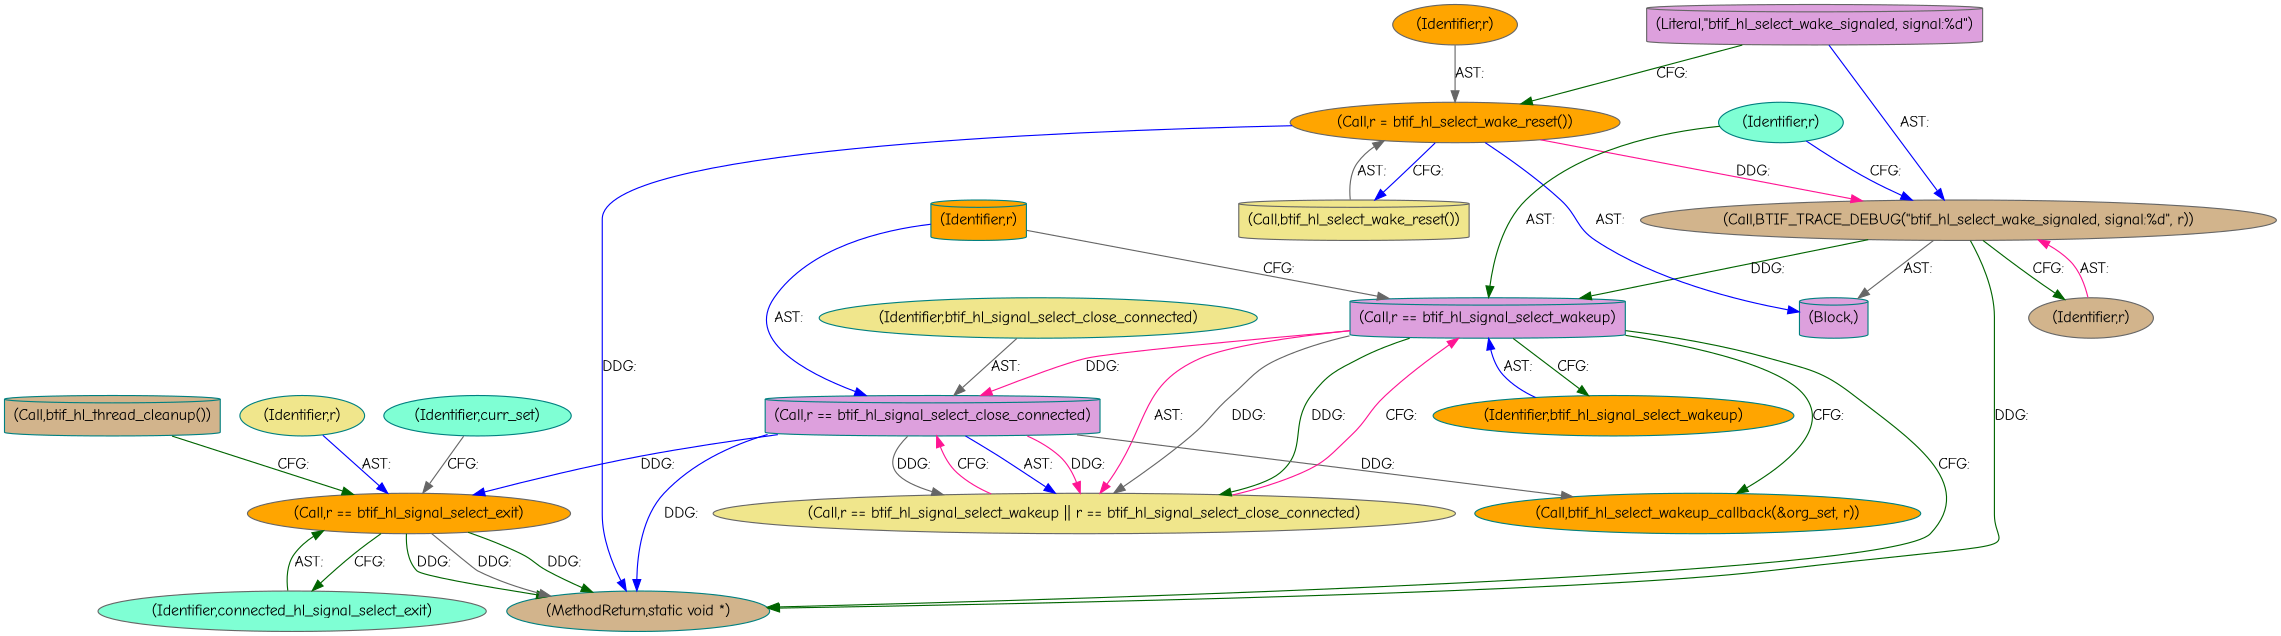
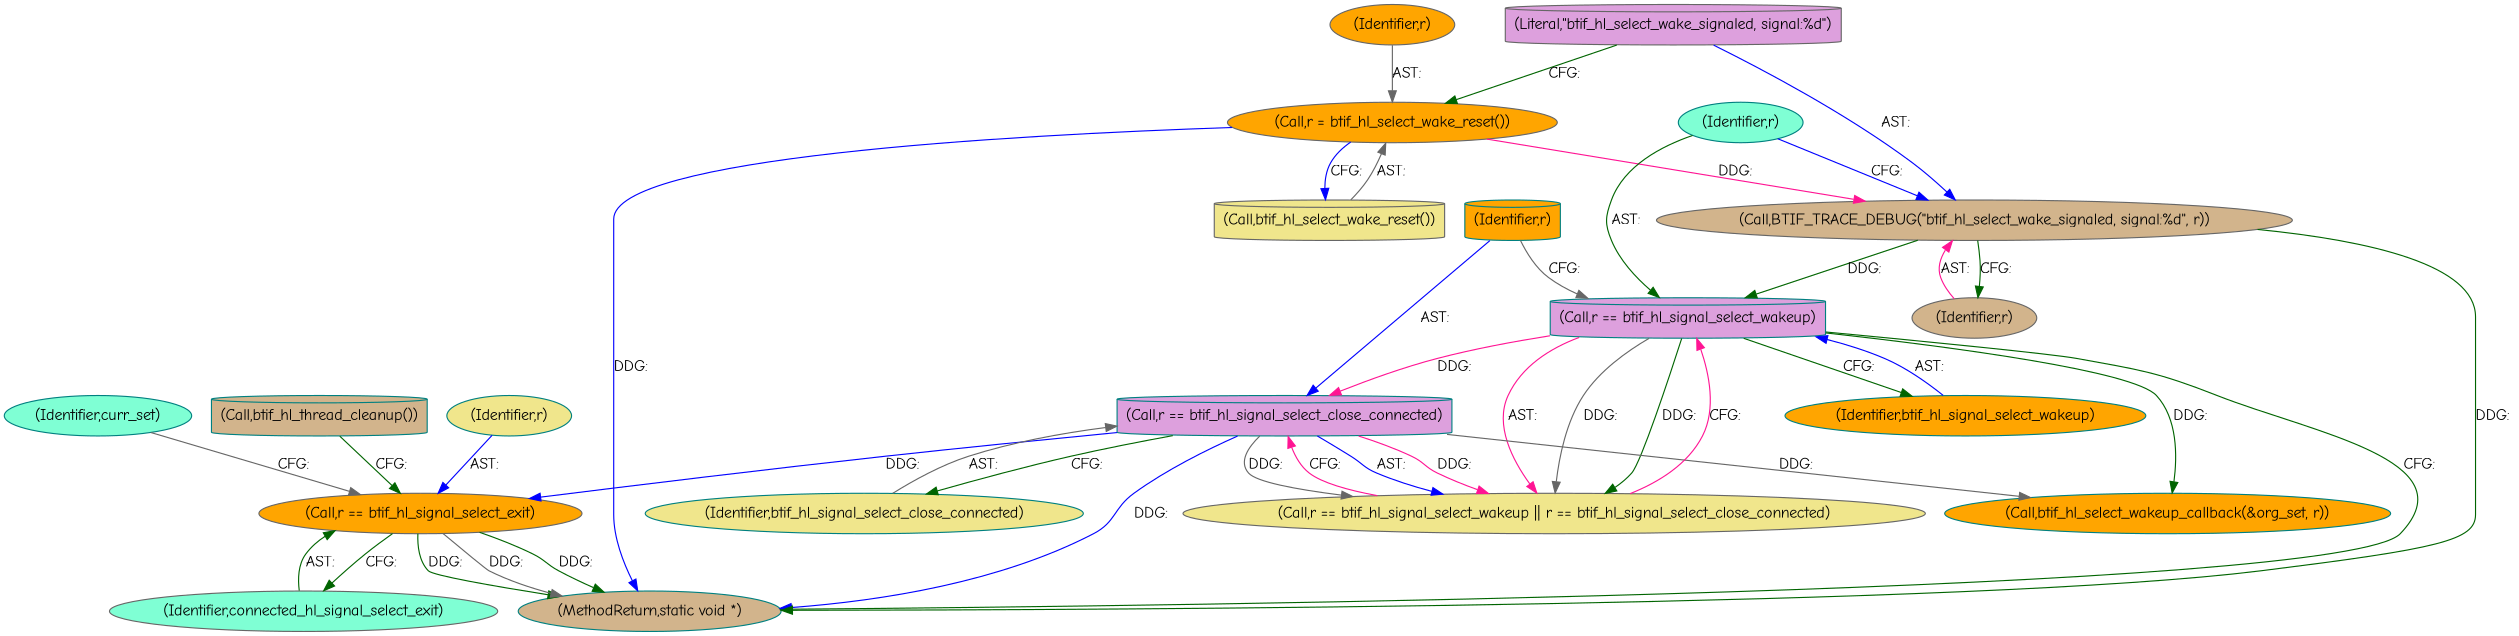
(1834, 318) -> none
(1831, 416) -> (2193, 416)
none -> (1054, 460)
